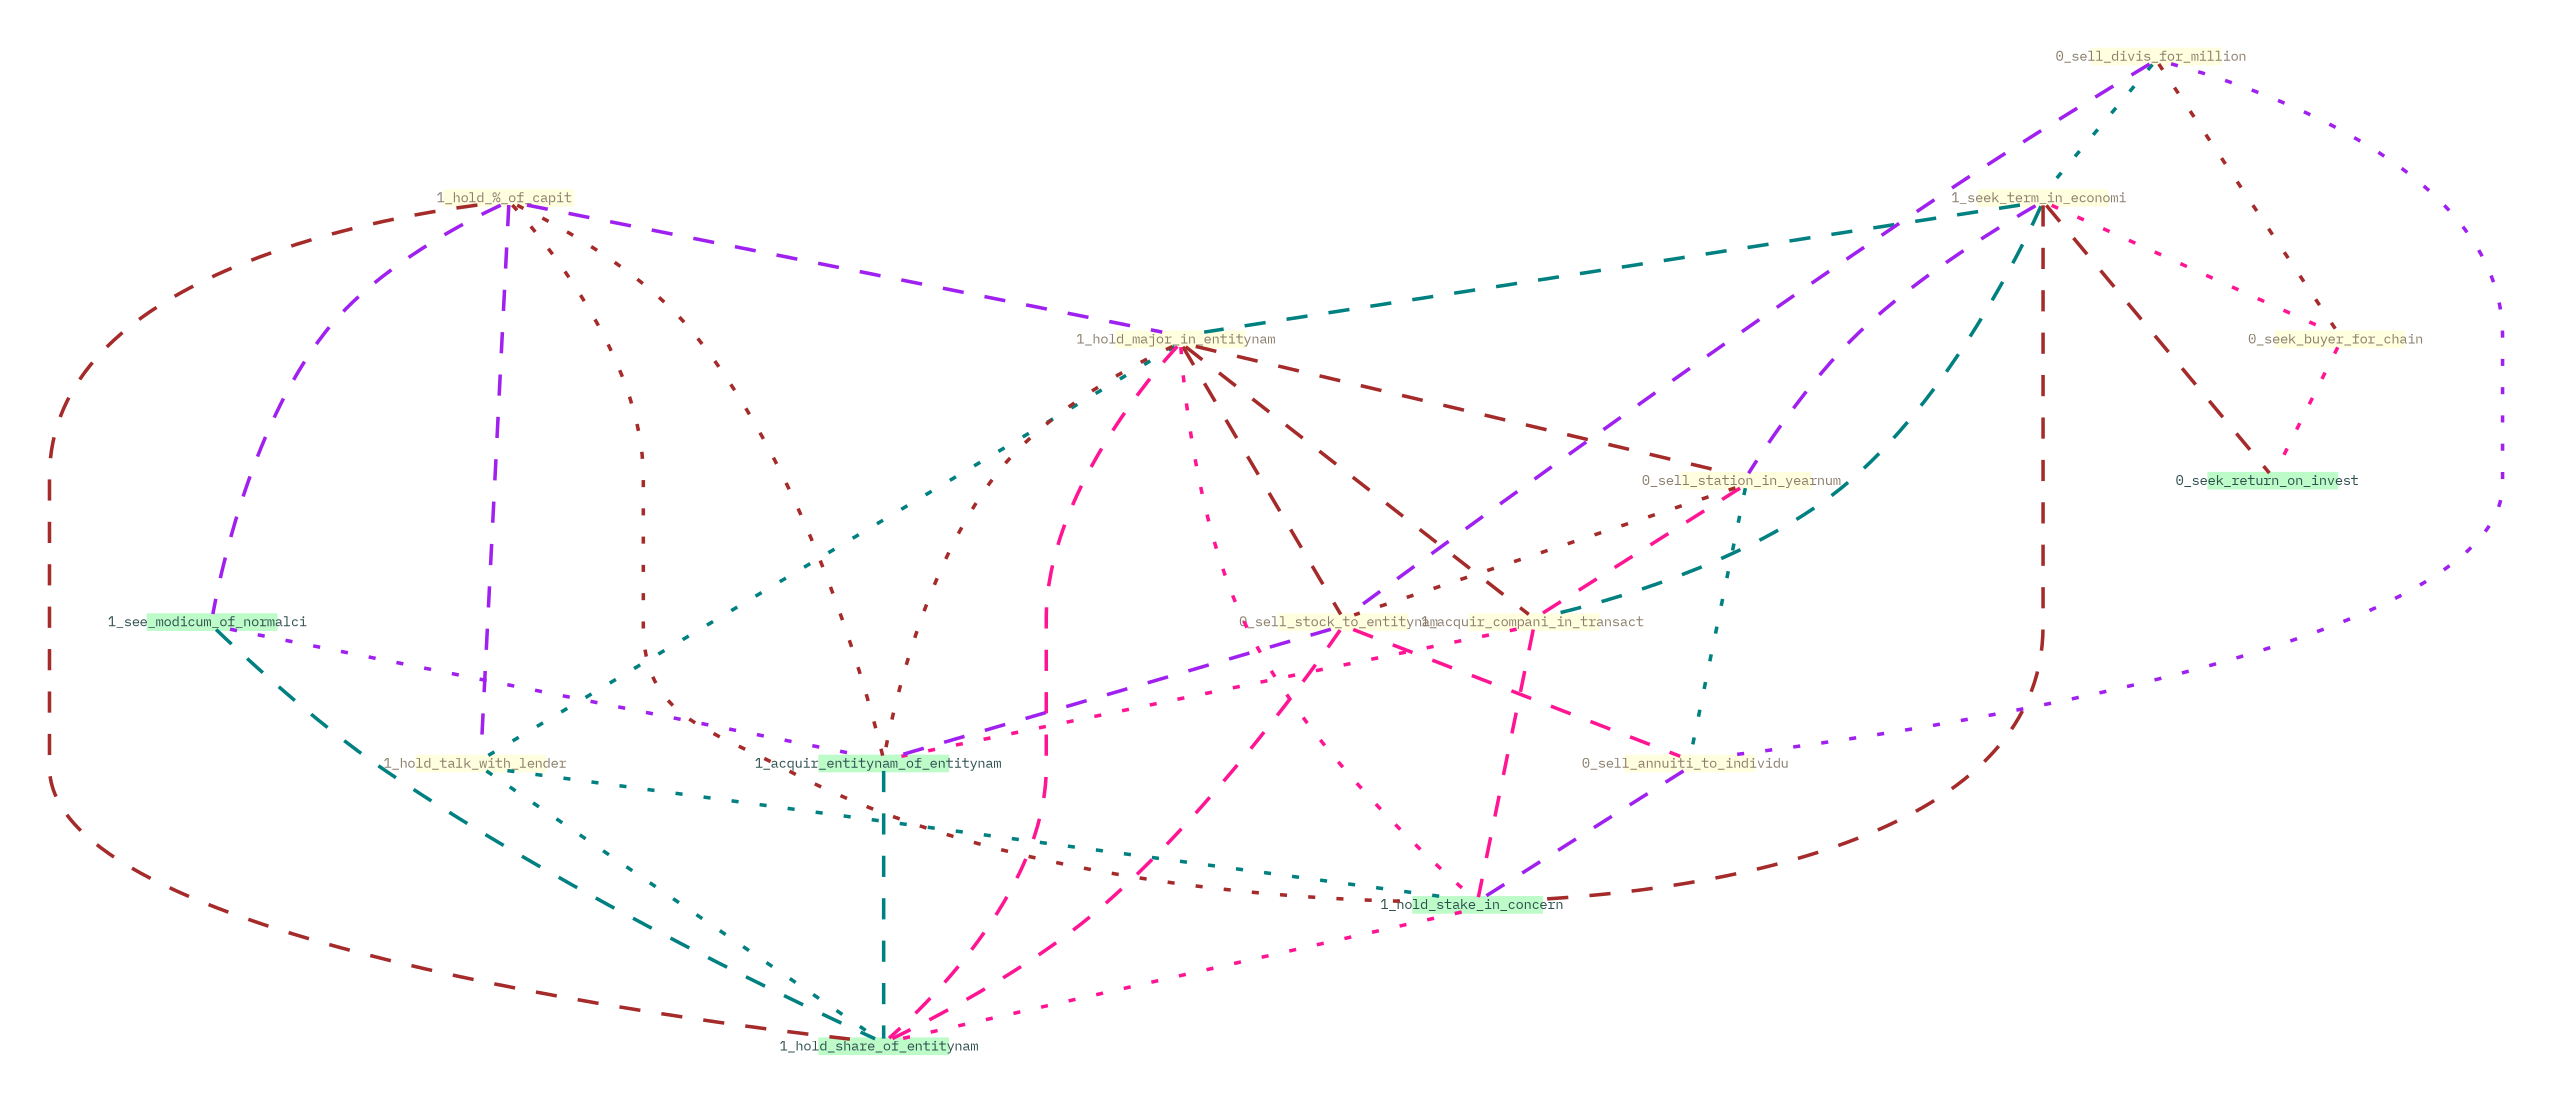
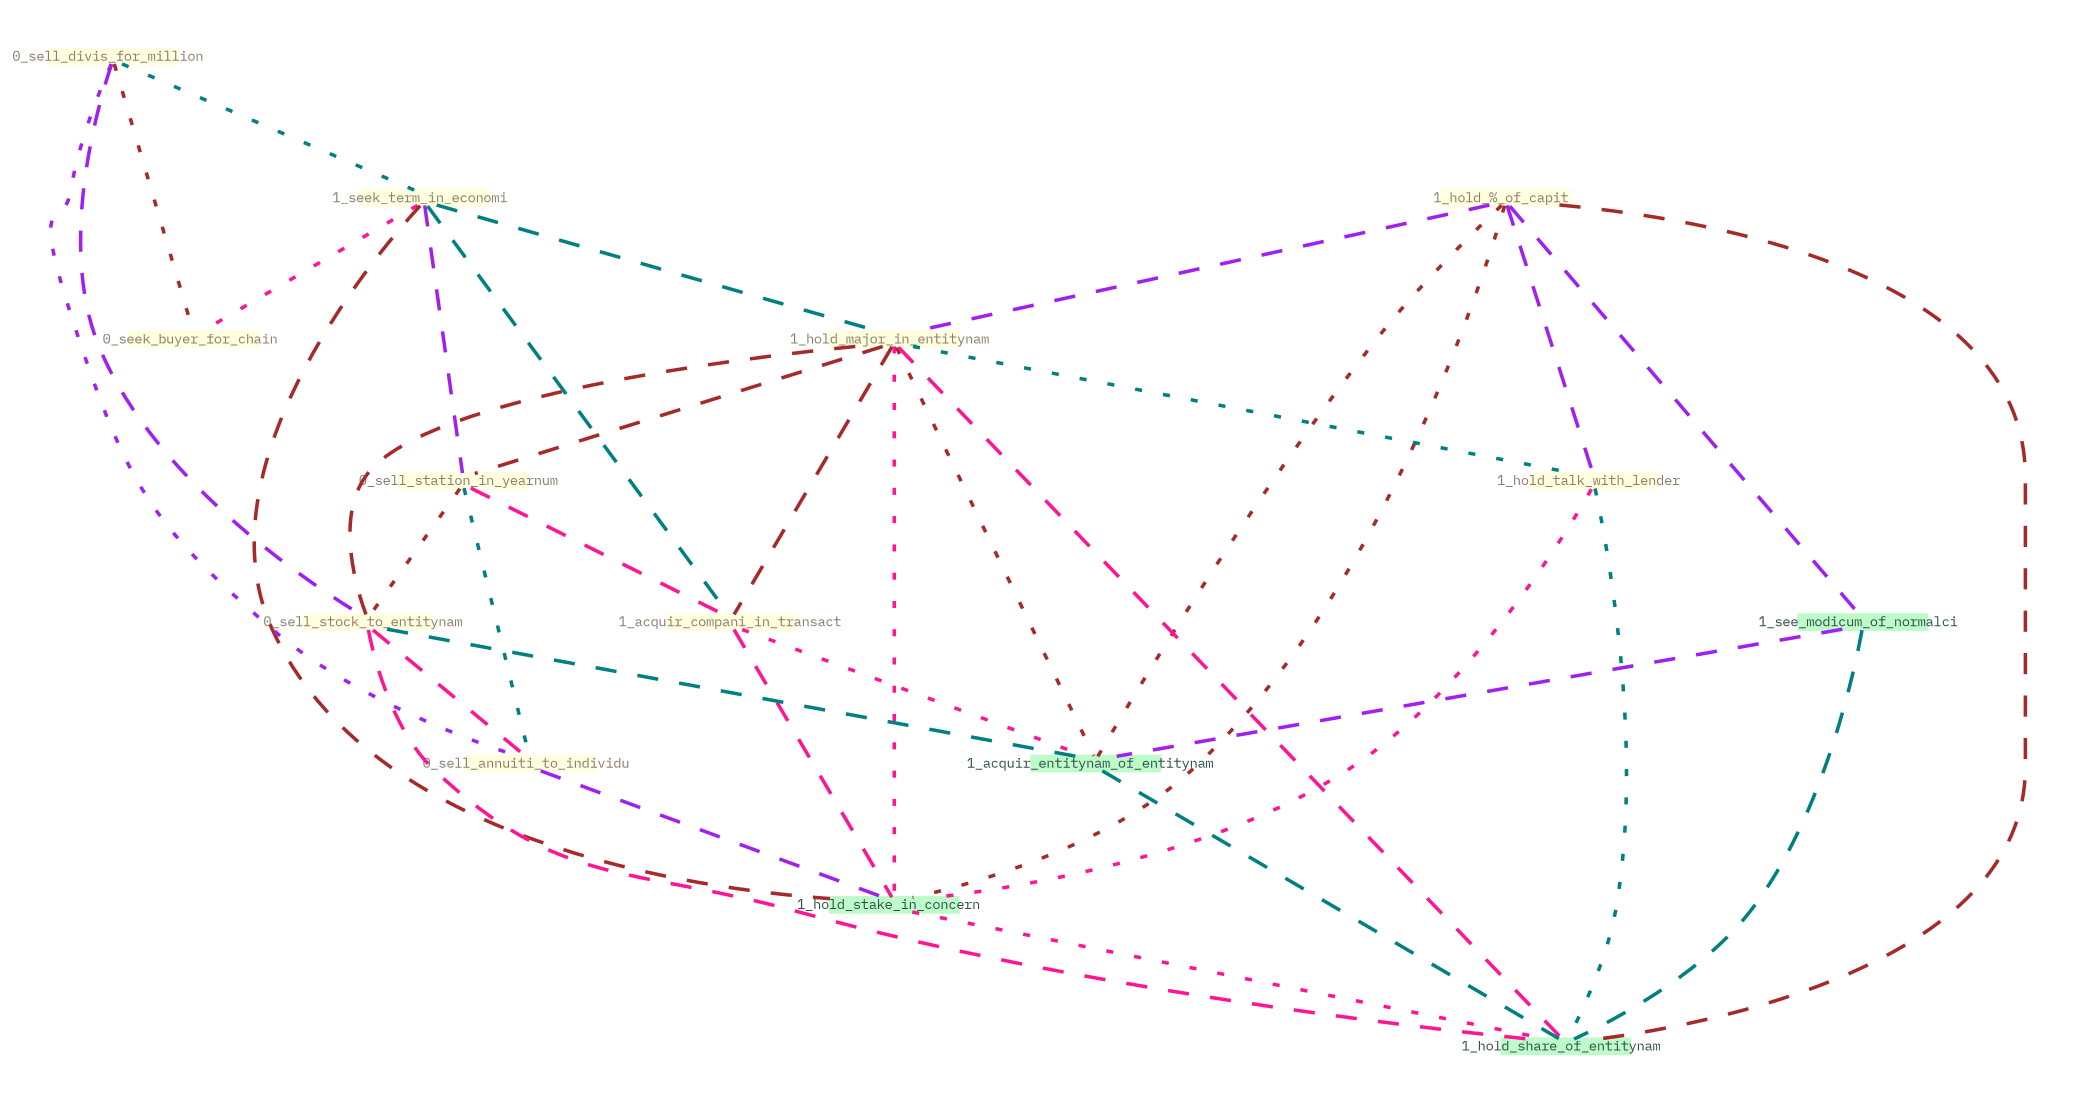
(2273, 481) -> none
(1146, 683) -> (731, 693)
(548, 693) -> (1479, 693)
(814, 812) -> (1355, 764)
